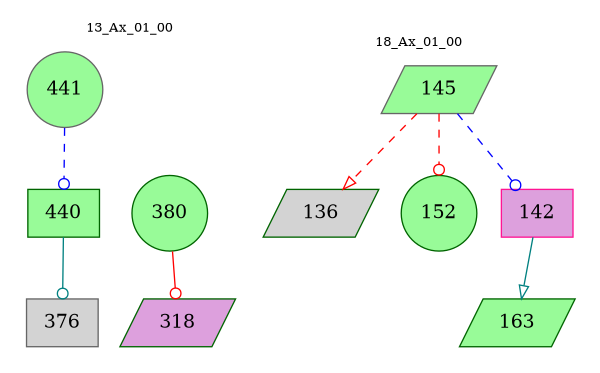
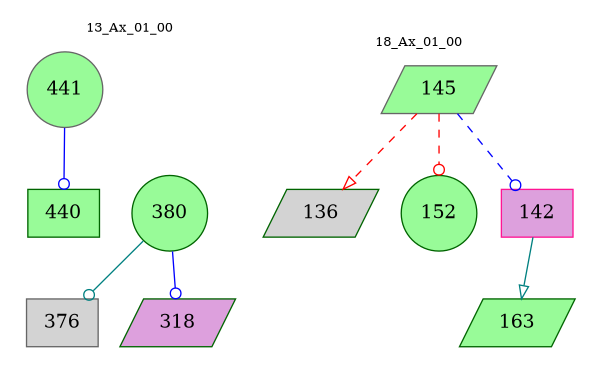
(64, 153) -> (64, 153)
(63, 263) -> (118, 266)
(174, 270) -> (174, 270)
